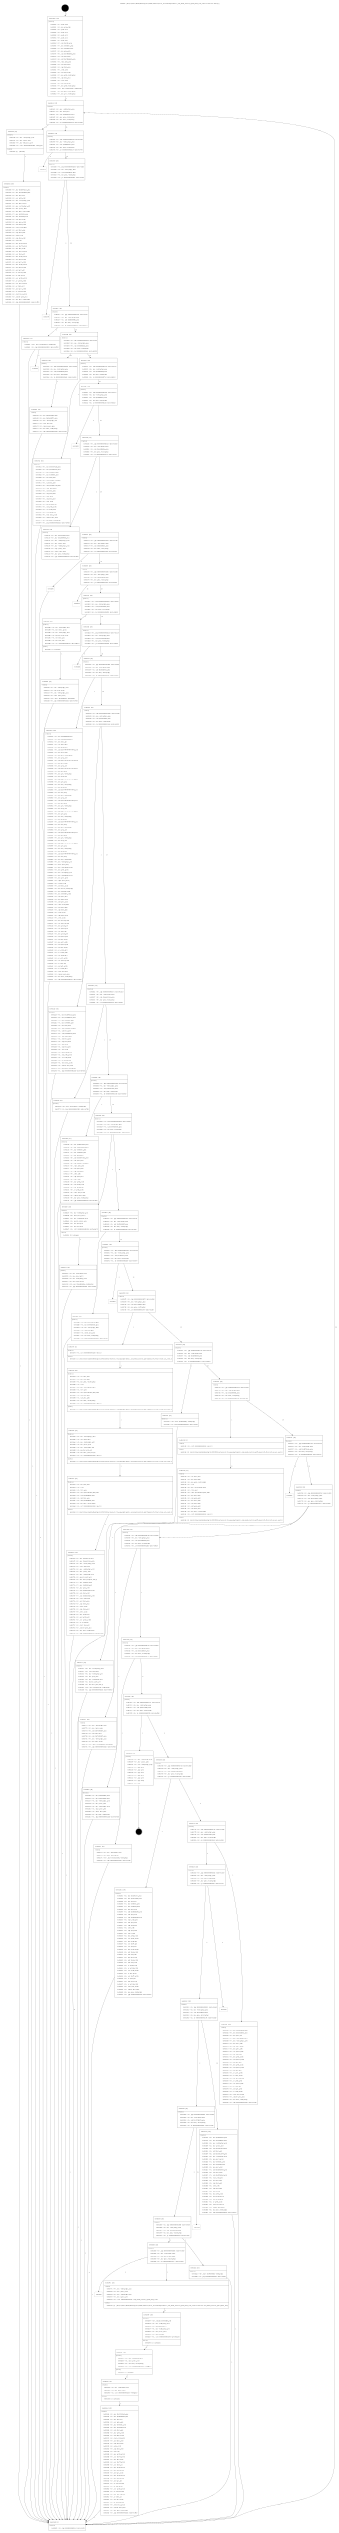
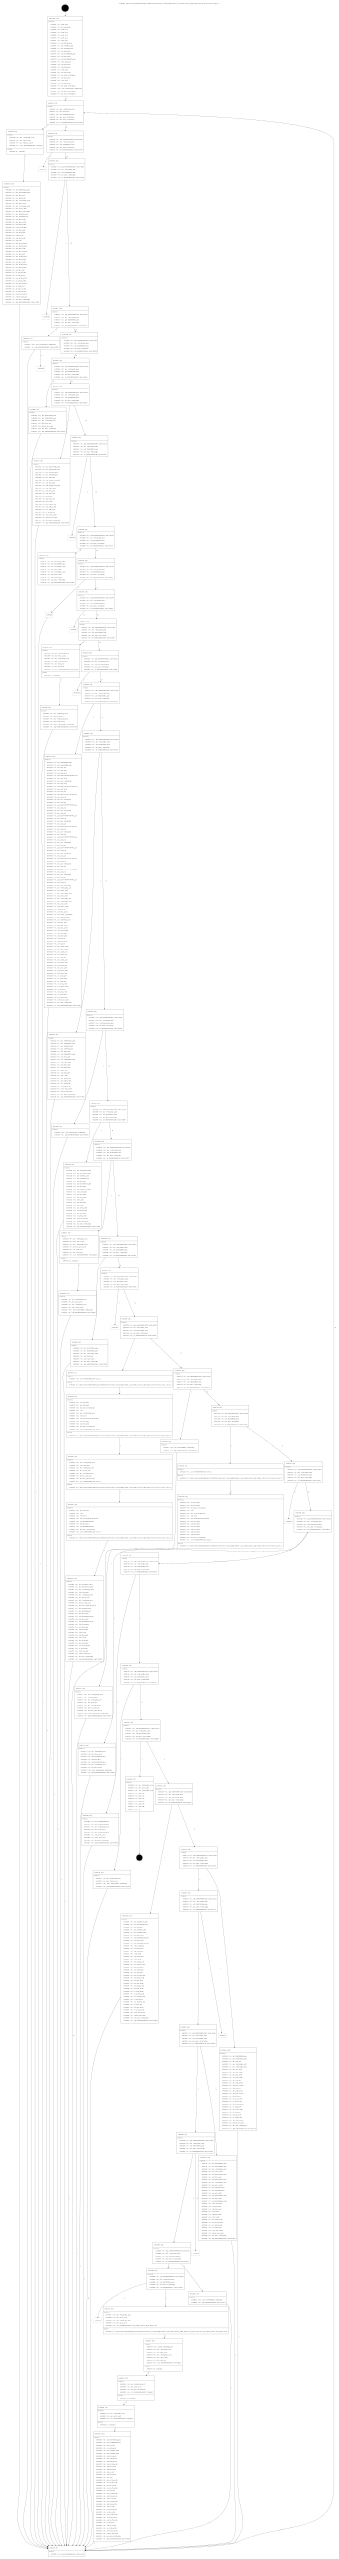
(89, 355) -> (70, 381)
